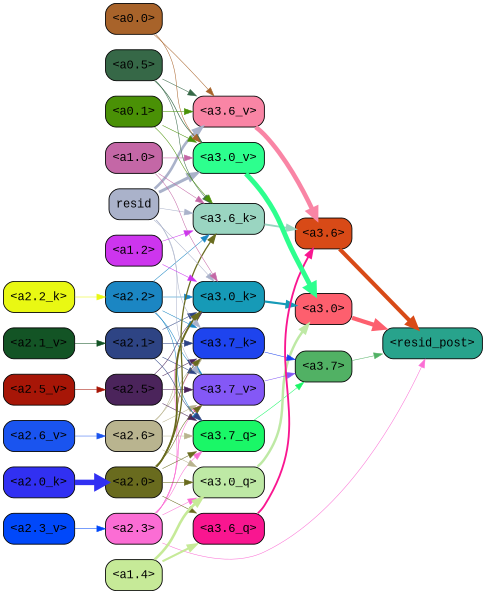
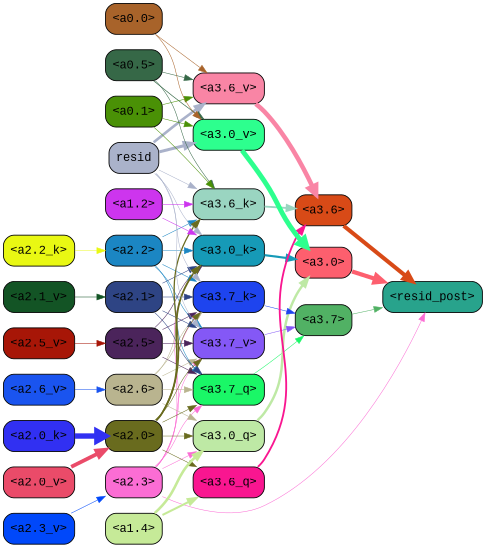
(134, 158) -> none
none -> (39, 482)
